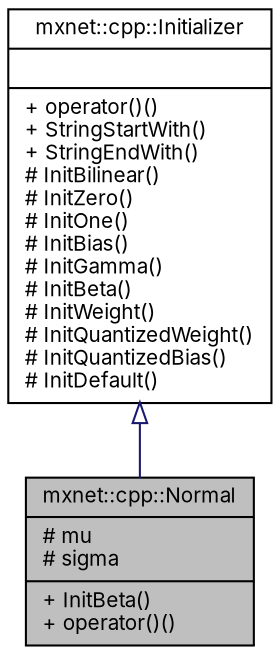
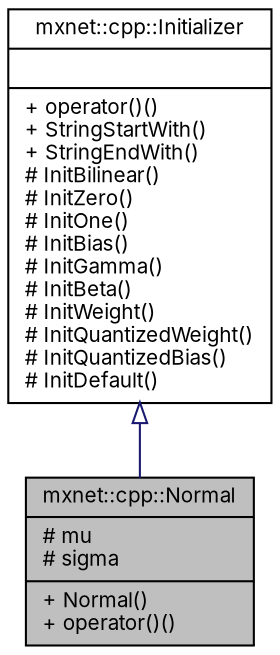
(97, 601) -> (96, 601)
